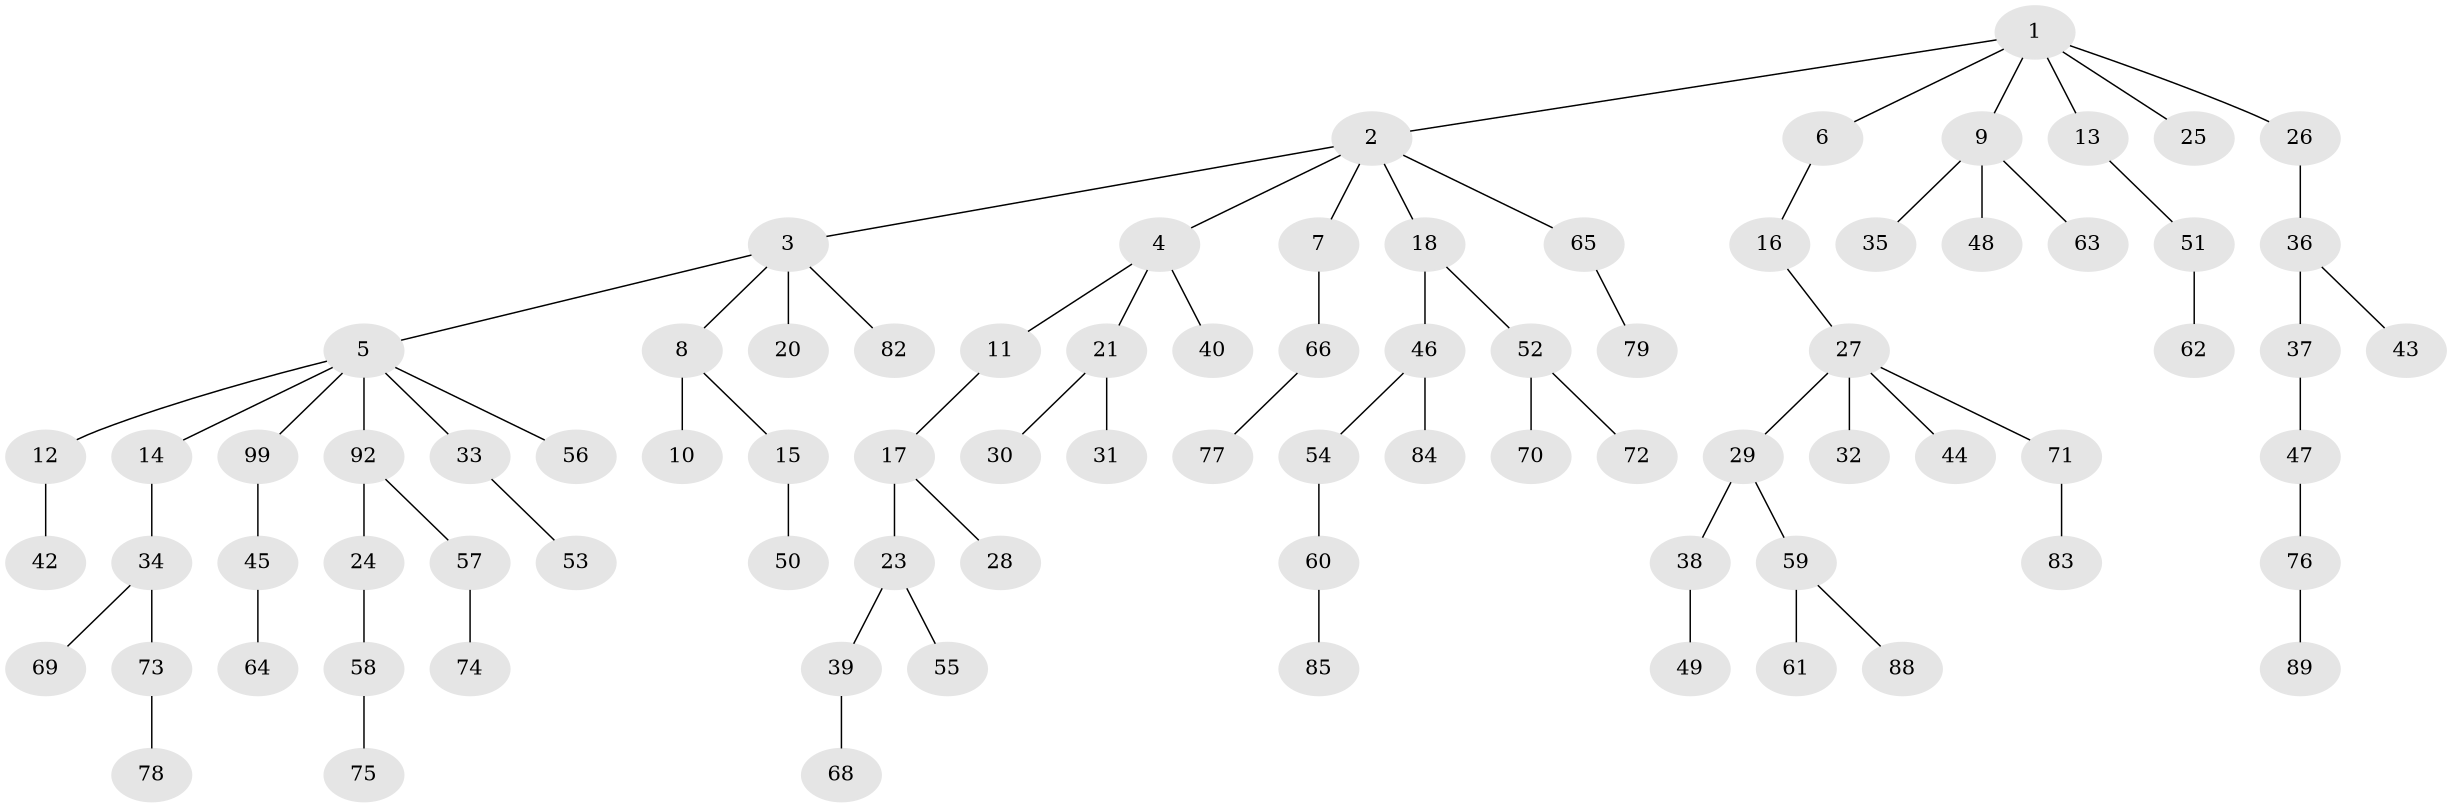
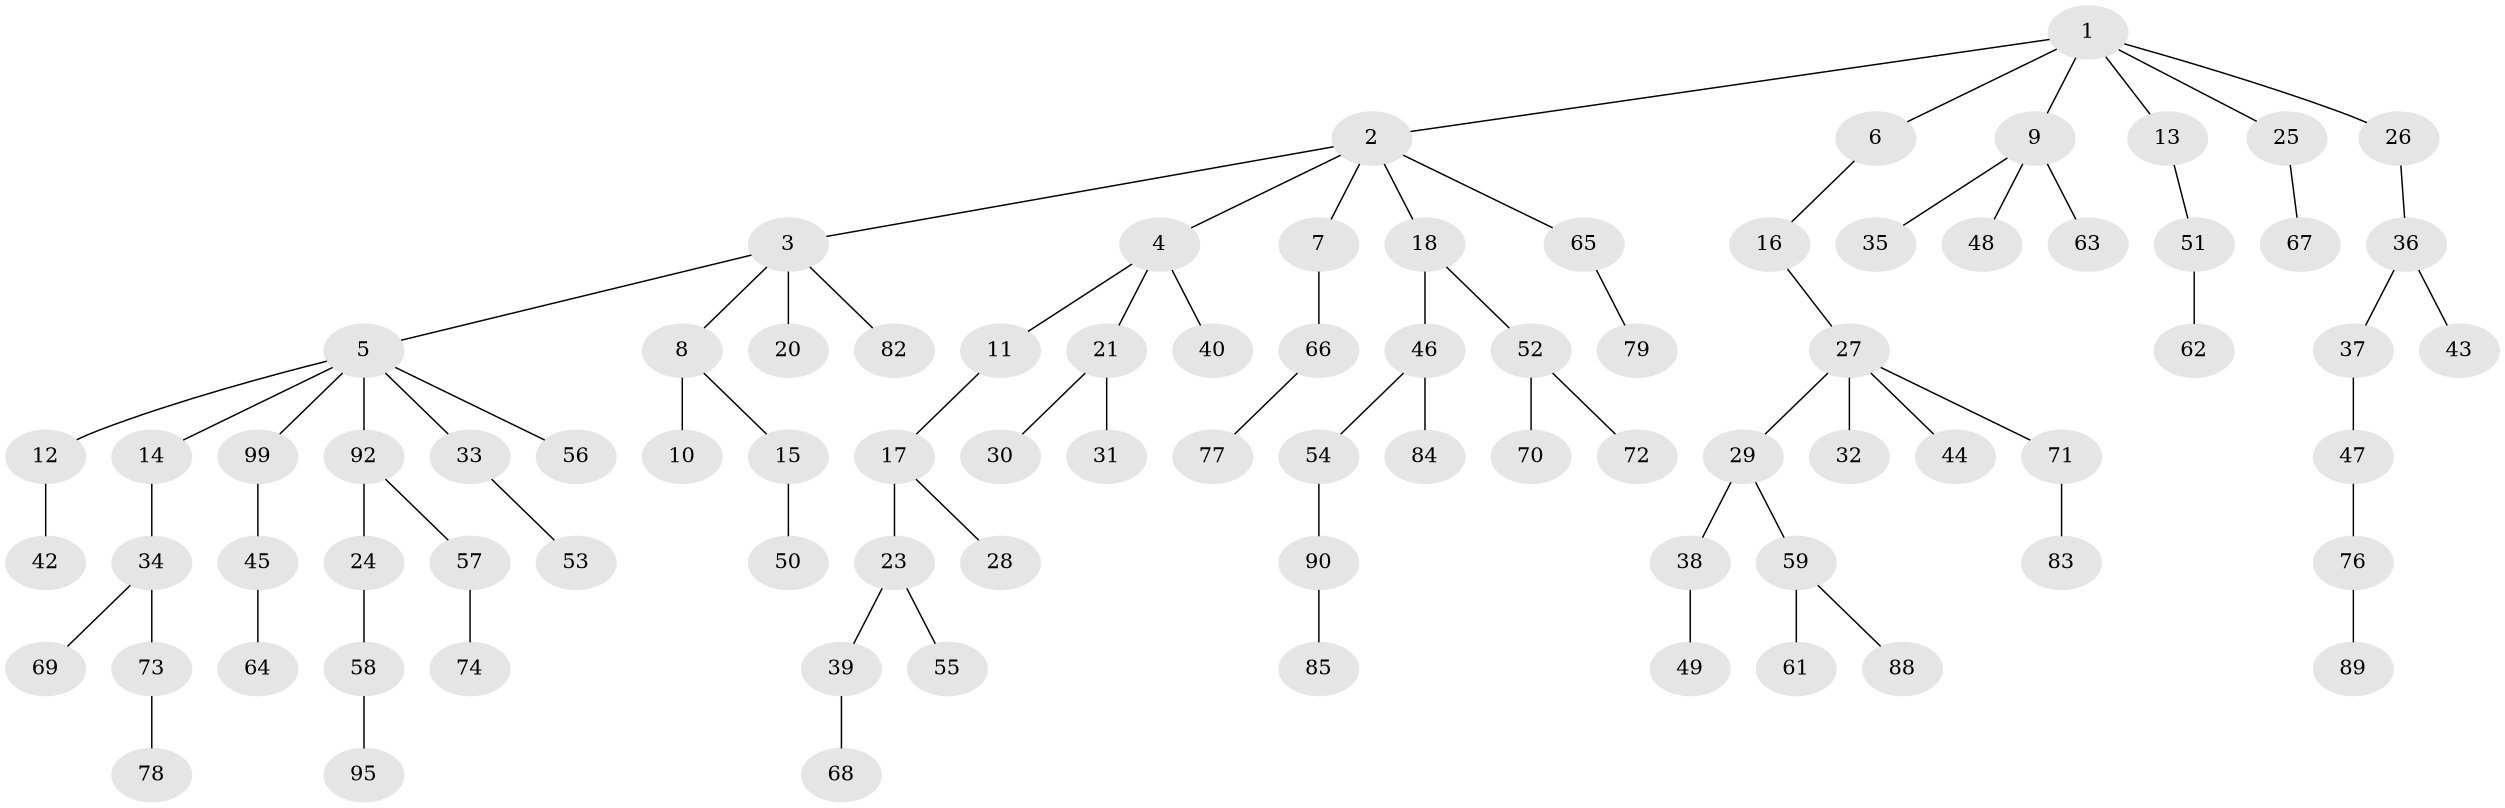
none -> (2300, 245)
(1319, 563) -> (1319, 563)
(364, 775) -> (364, 775)
